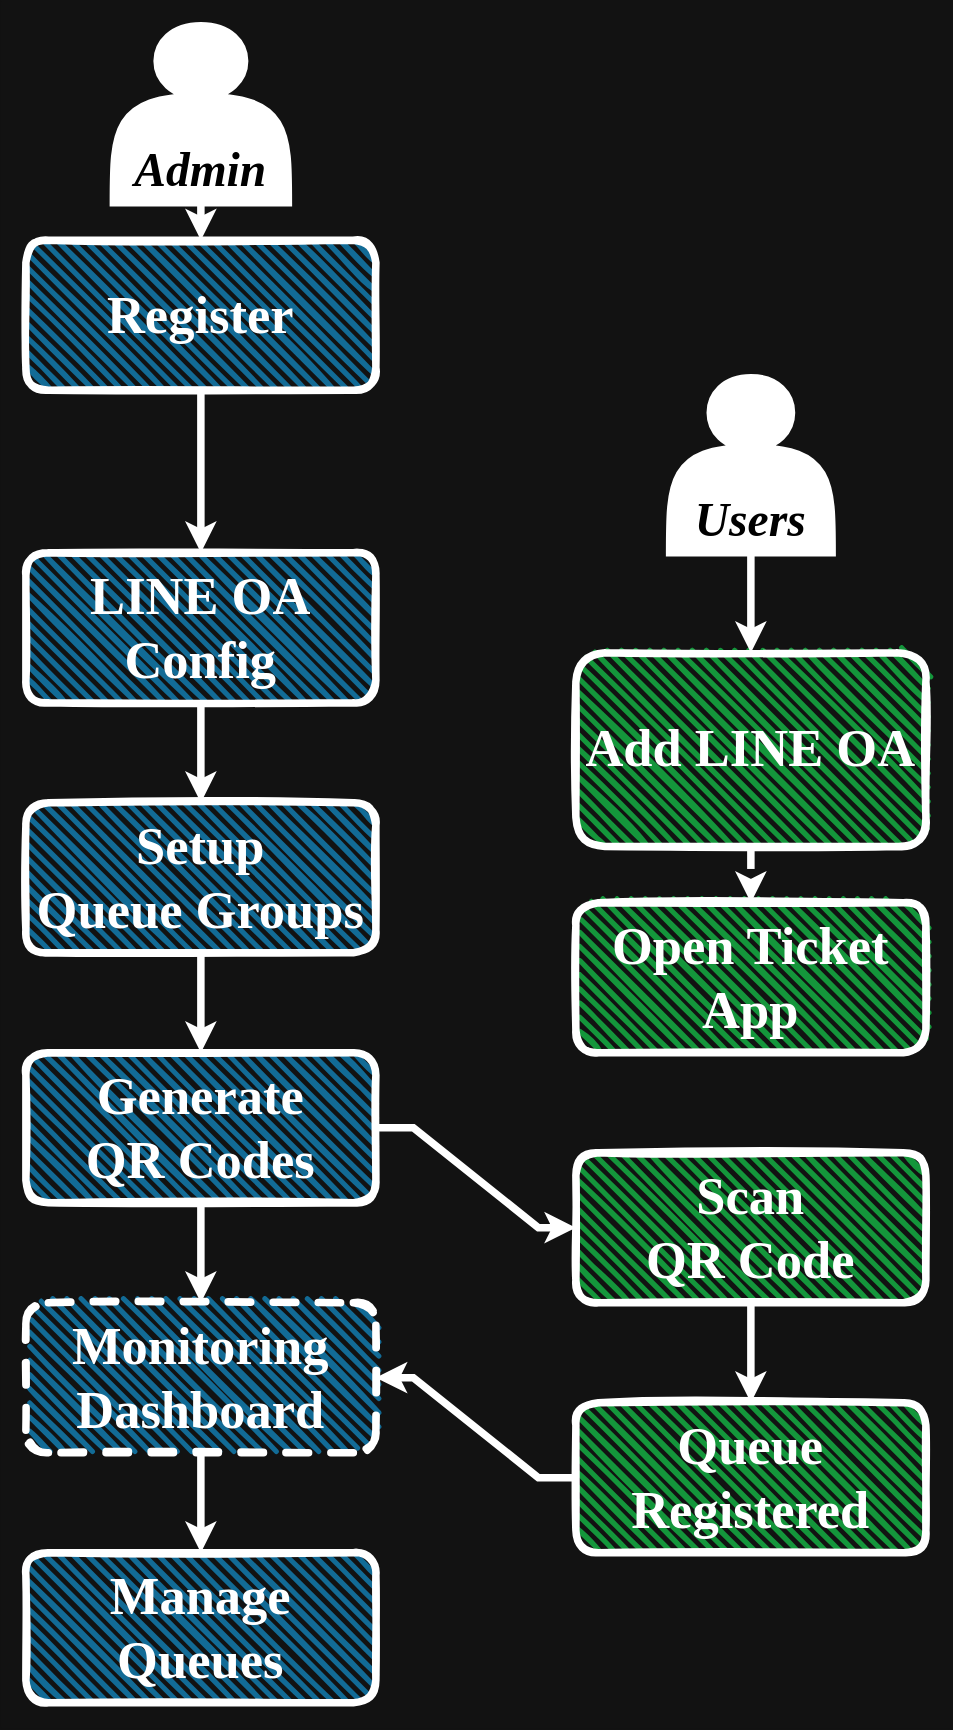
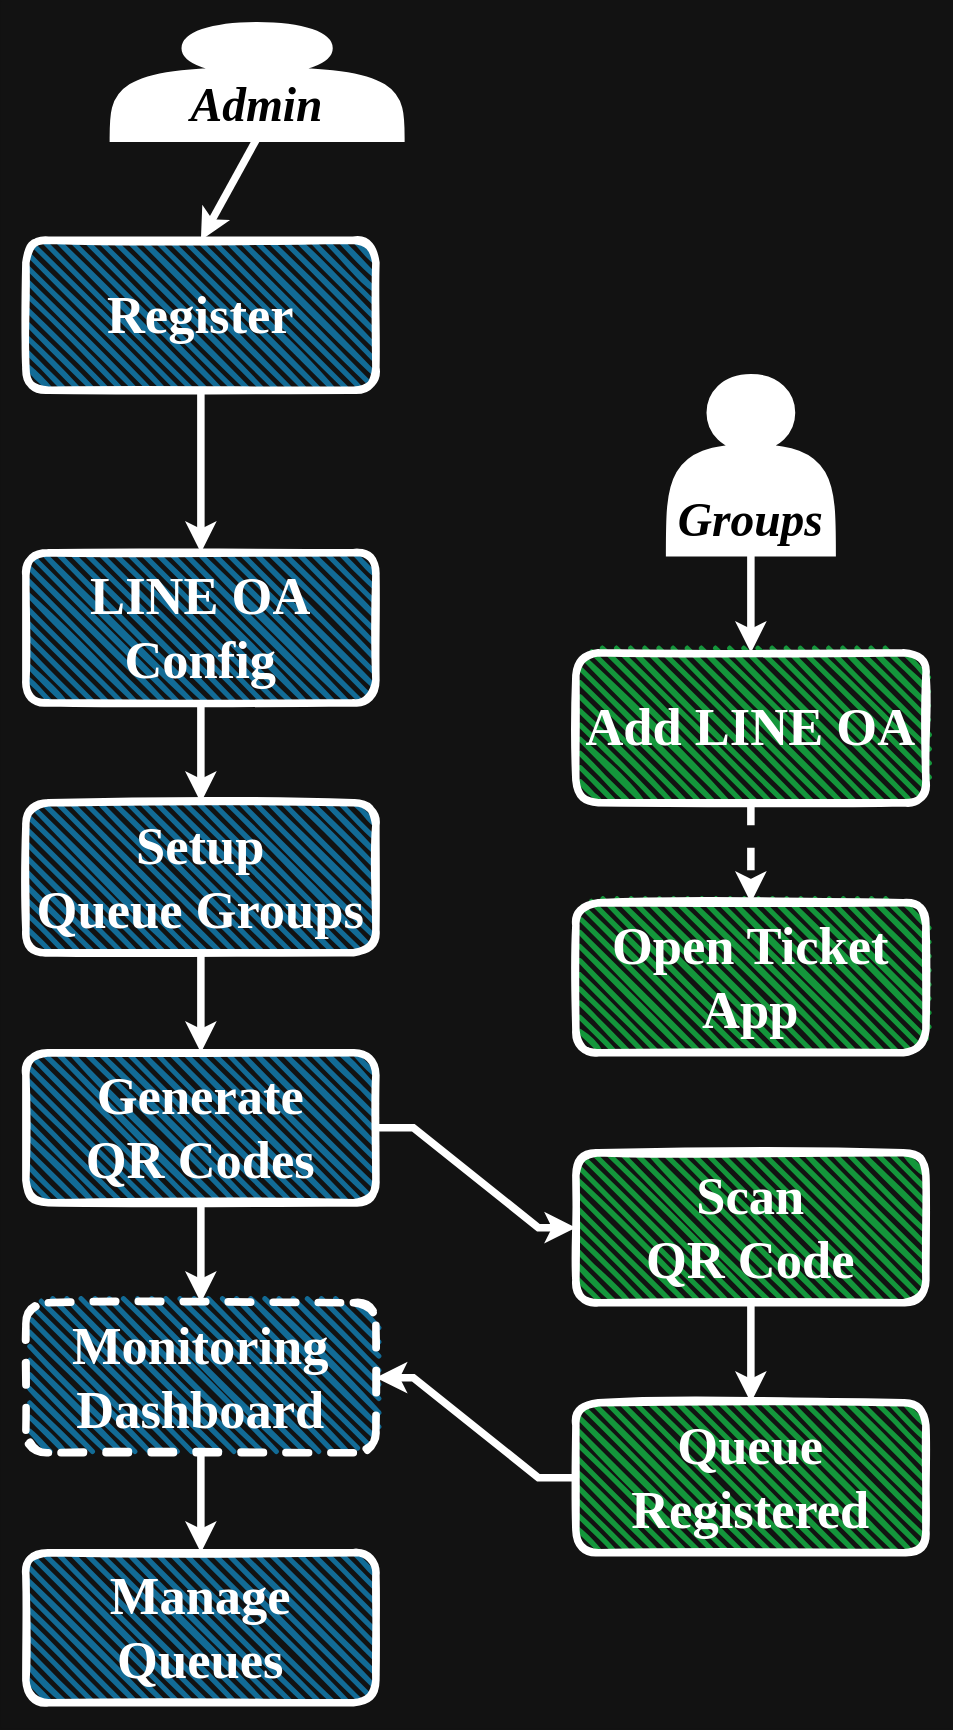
(201, 114) -> (257, 82)
(751, 521) -> (751, 521)
(751, 750) -> (751, 728)
